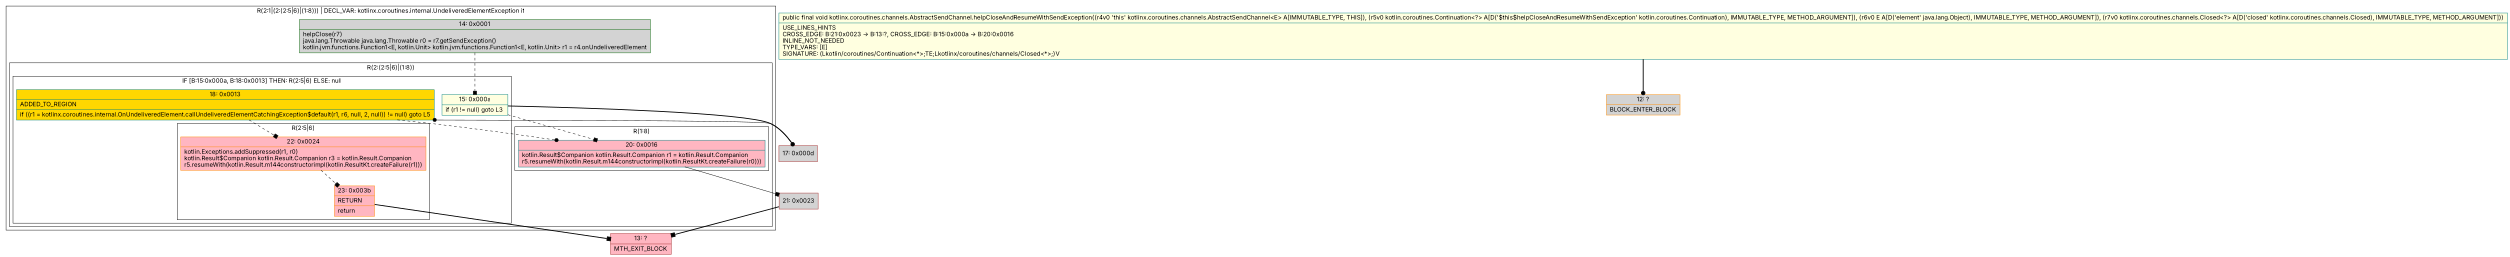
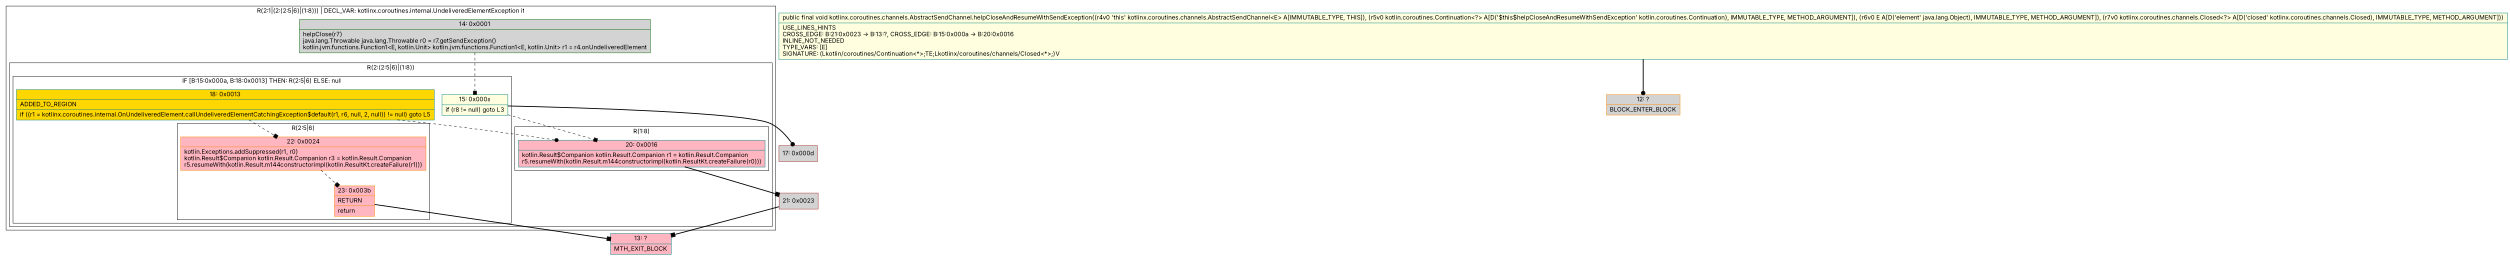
(474, 110) -> (475, 110)
(620, 121) -> none
(730, 180) -> (730, 180)
(641, 244) -> (641, 244)
